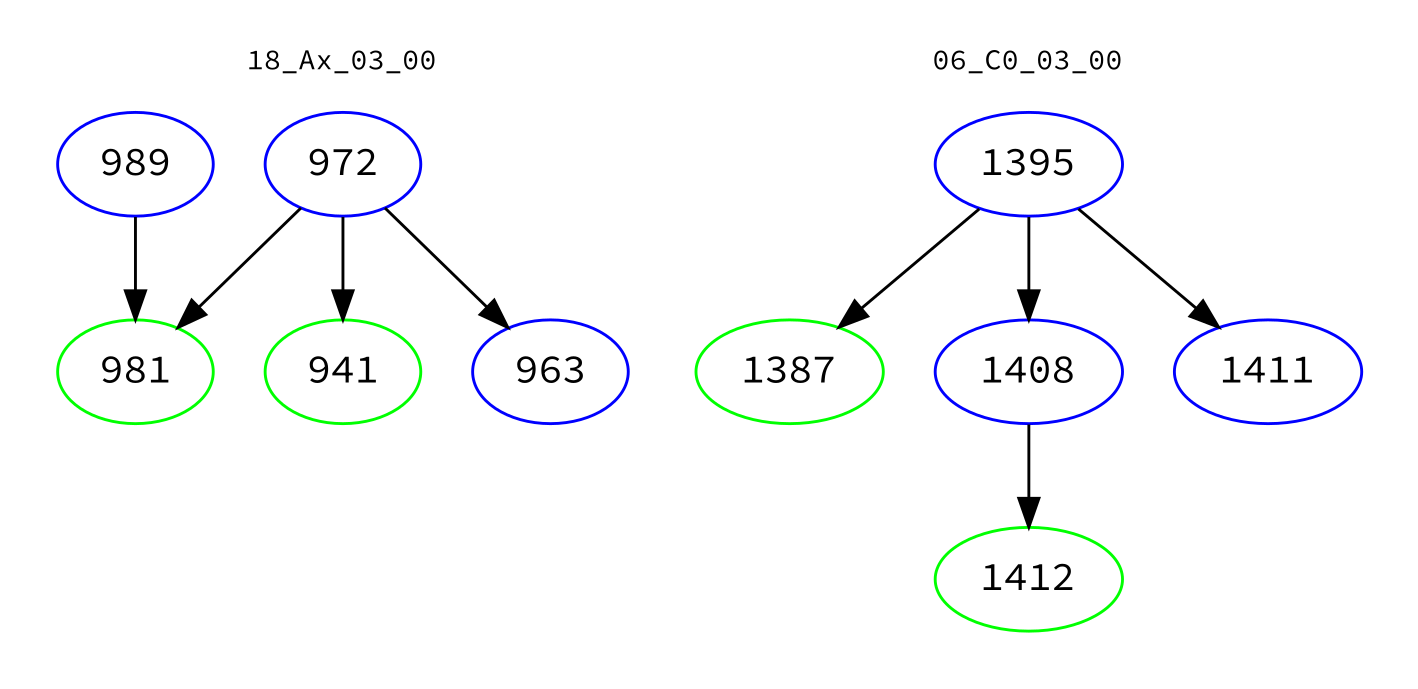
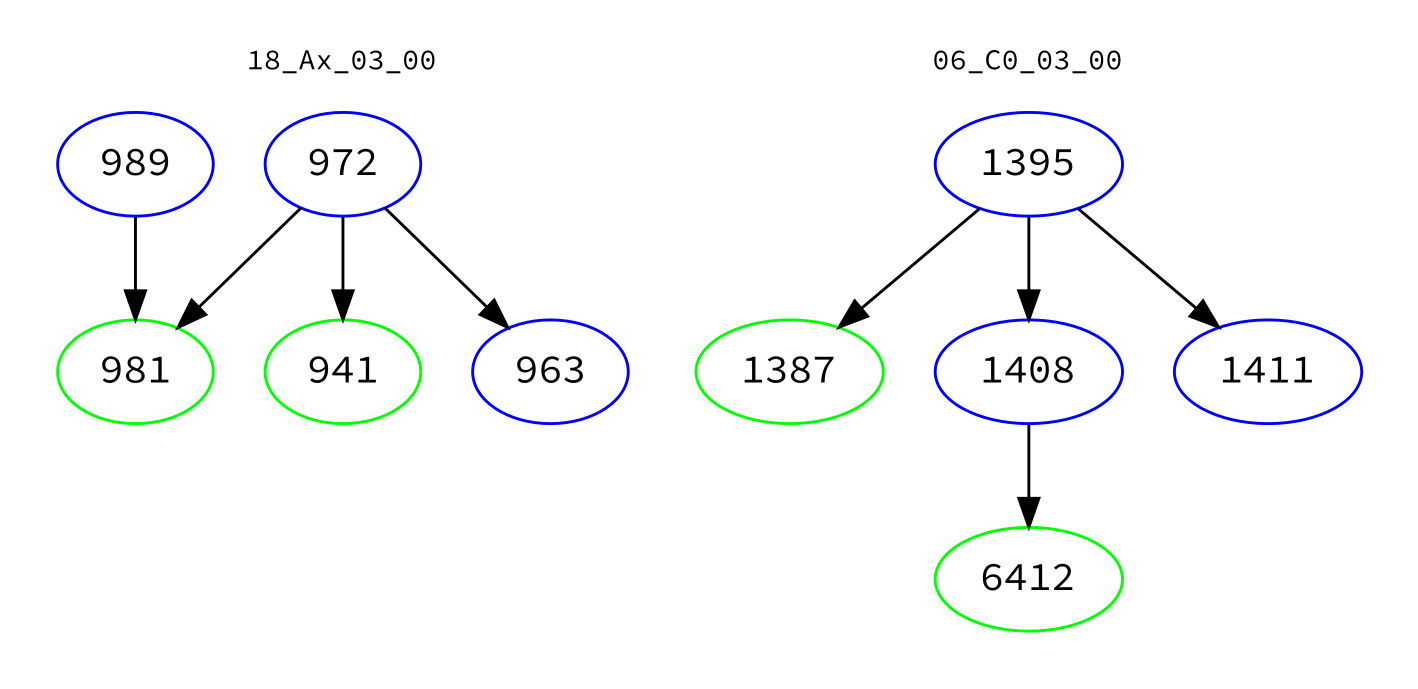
(1029, 579) -> (1029, 579)
